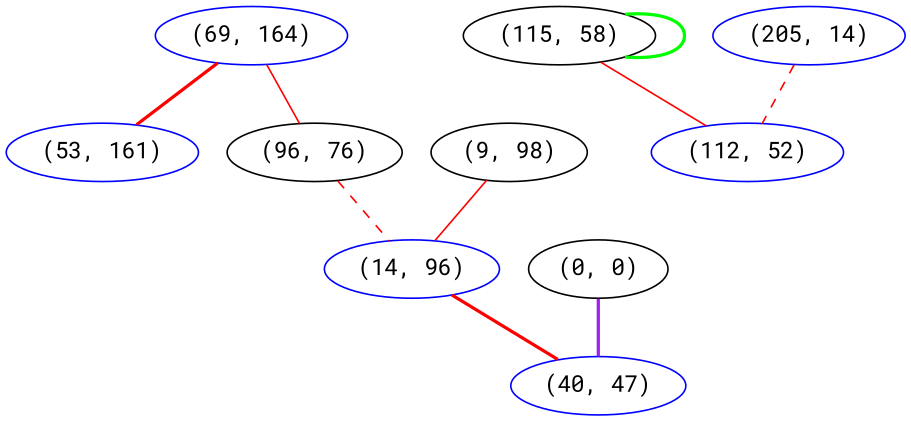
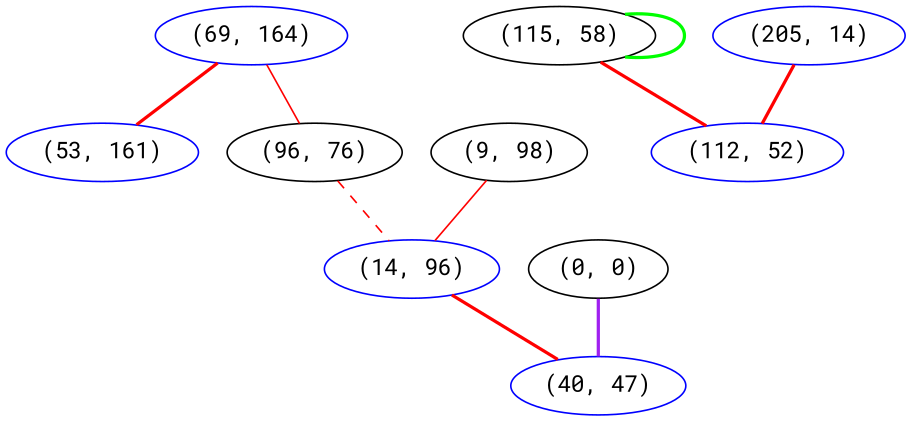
(653, 94) -> (653, 94)
(778, 94) -> (778, 94)
